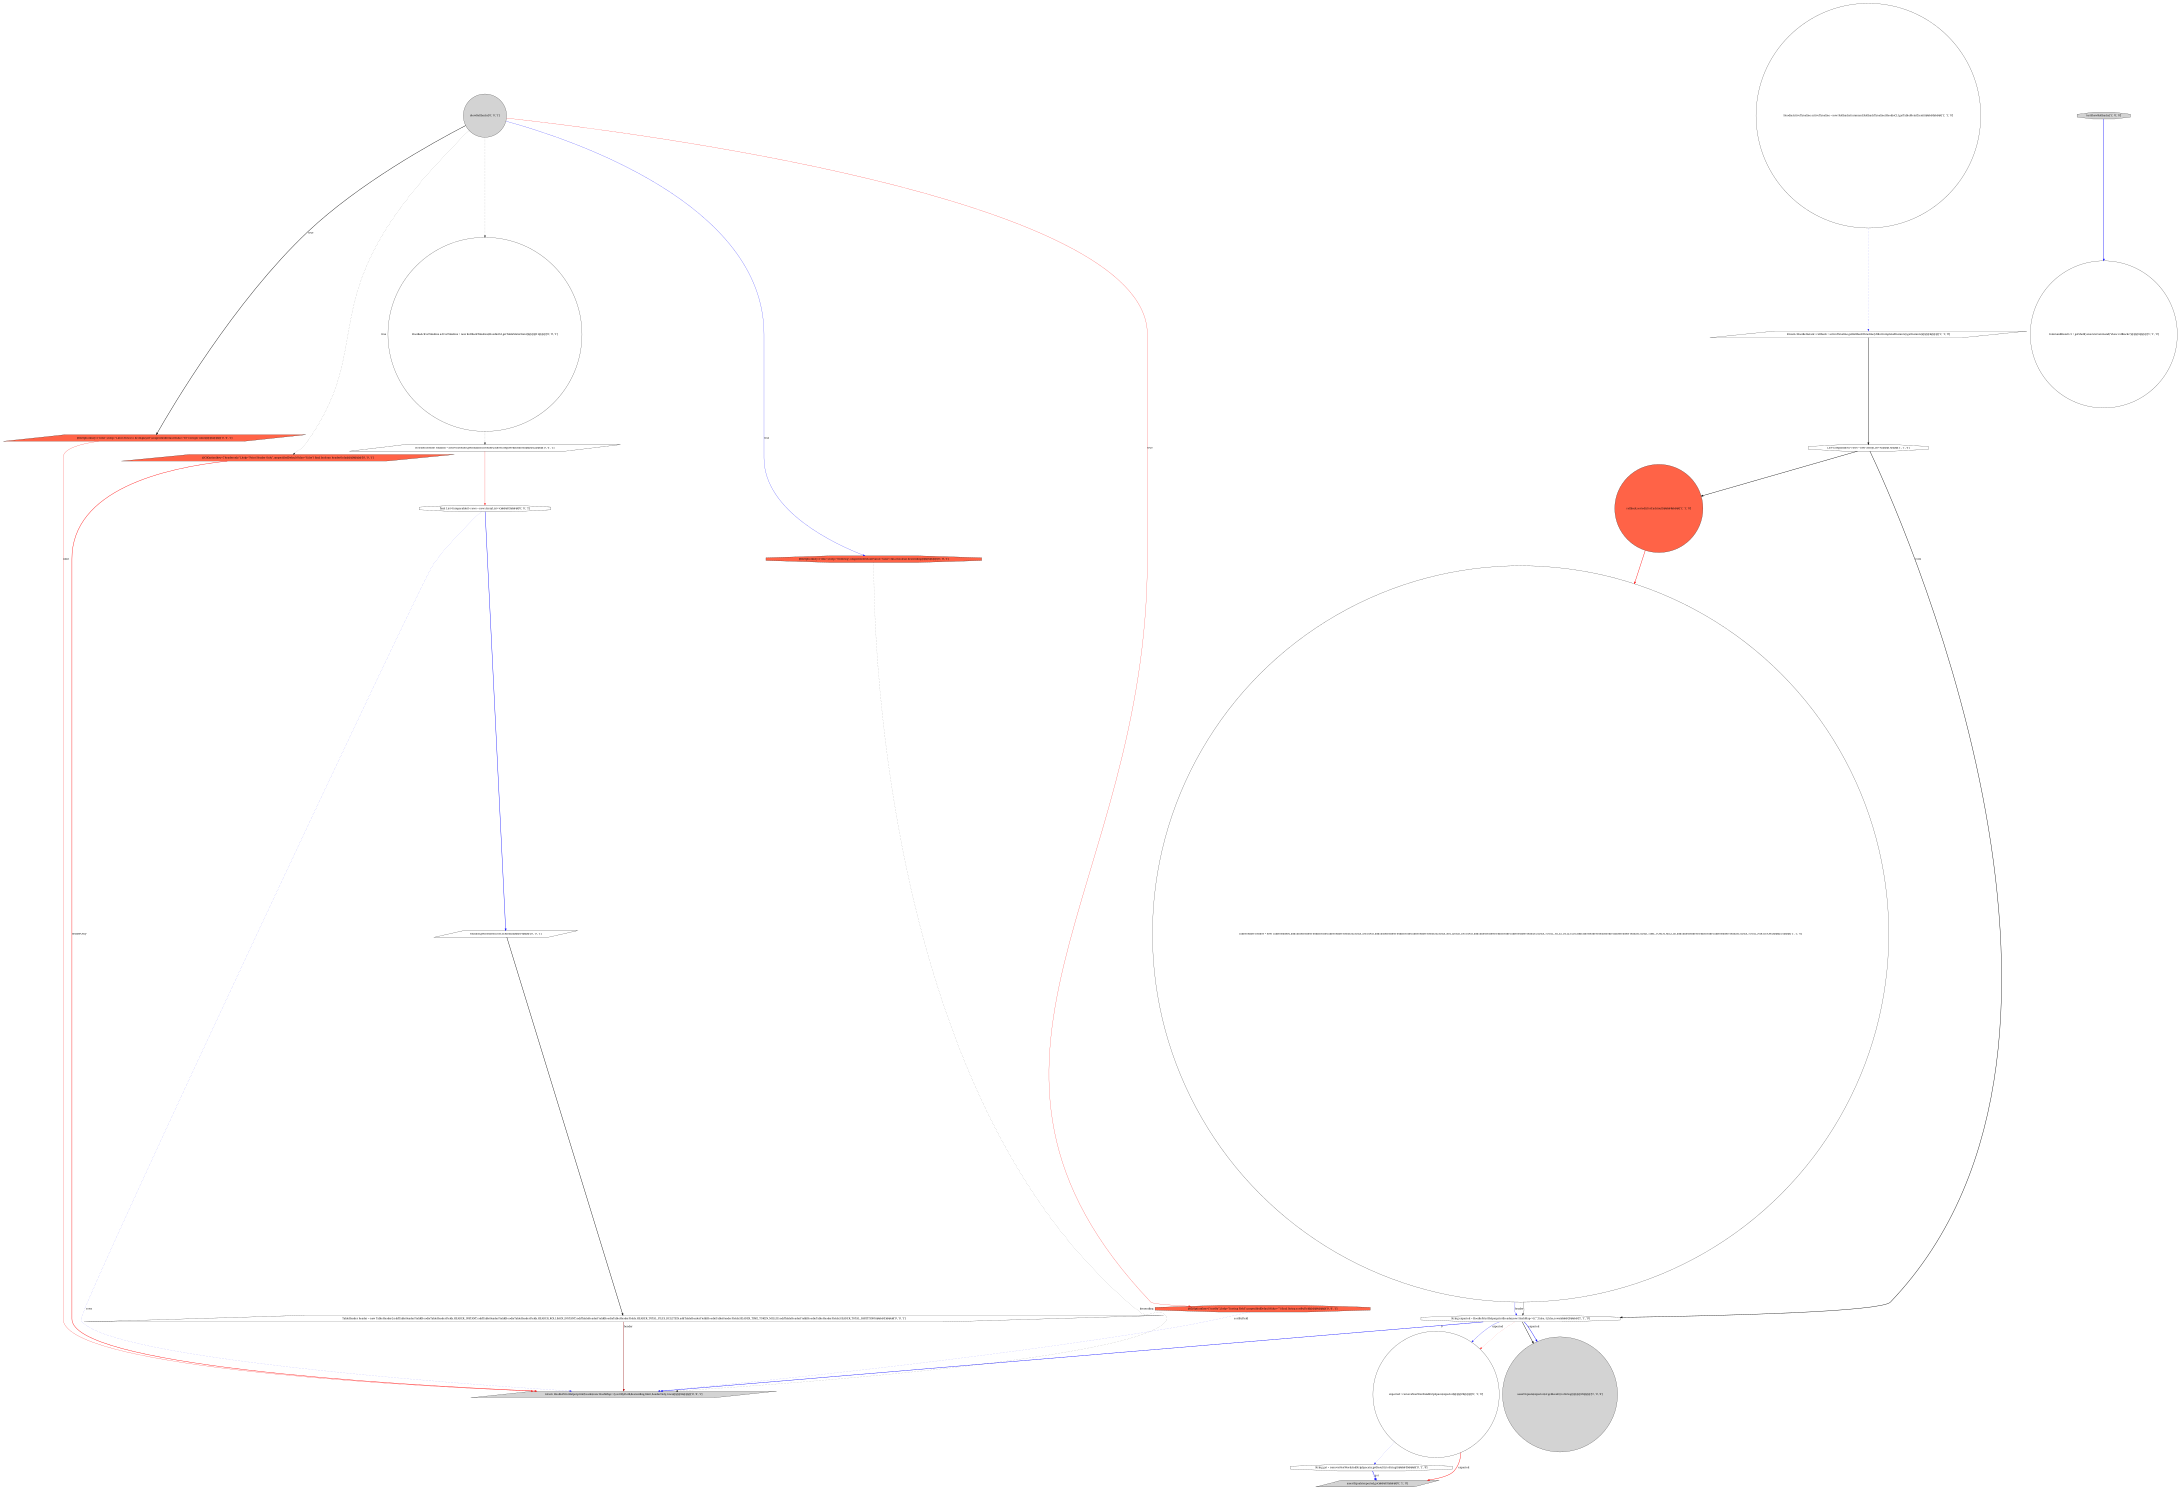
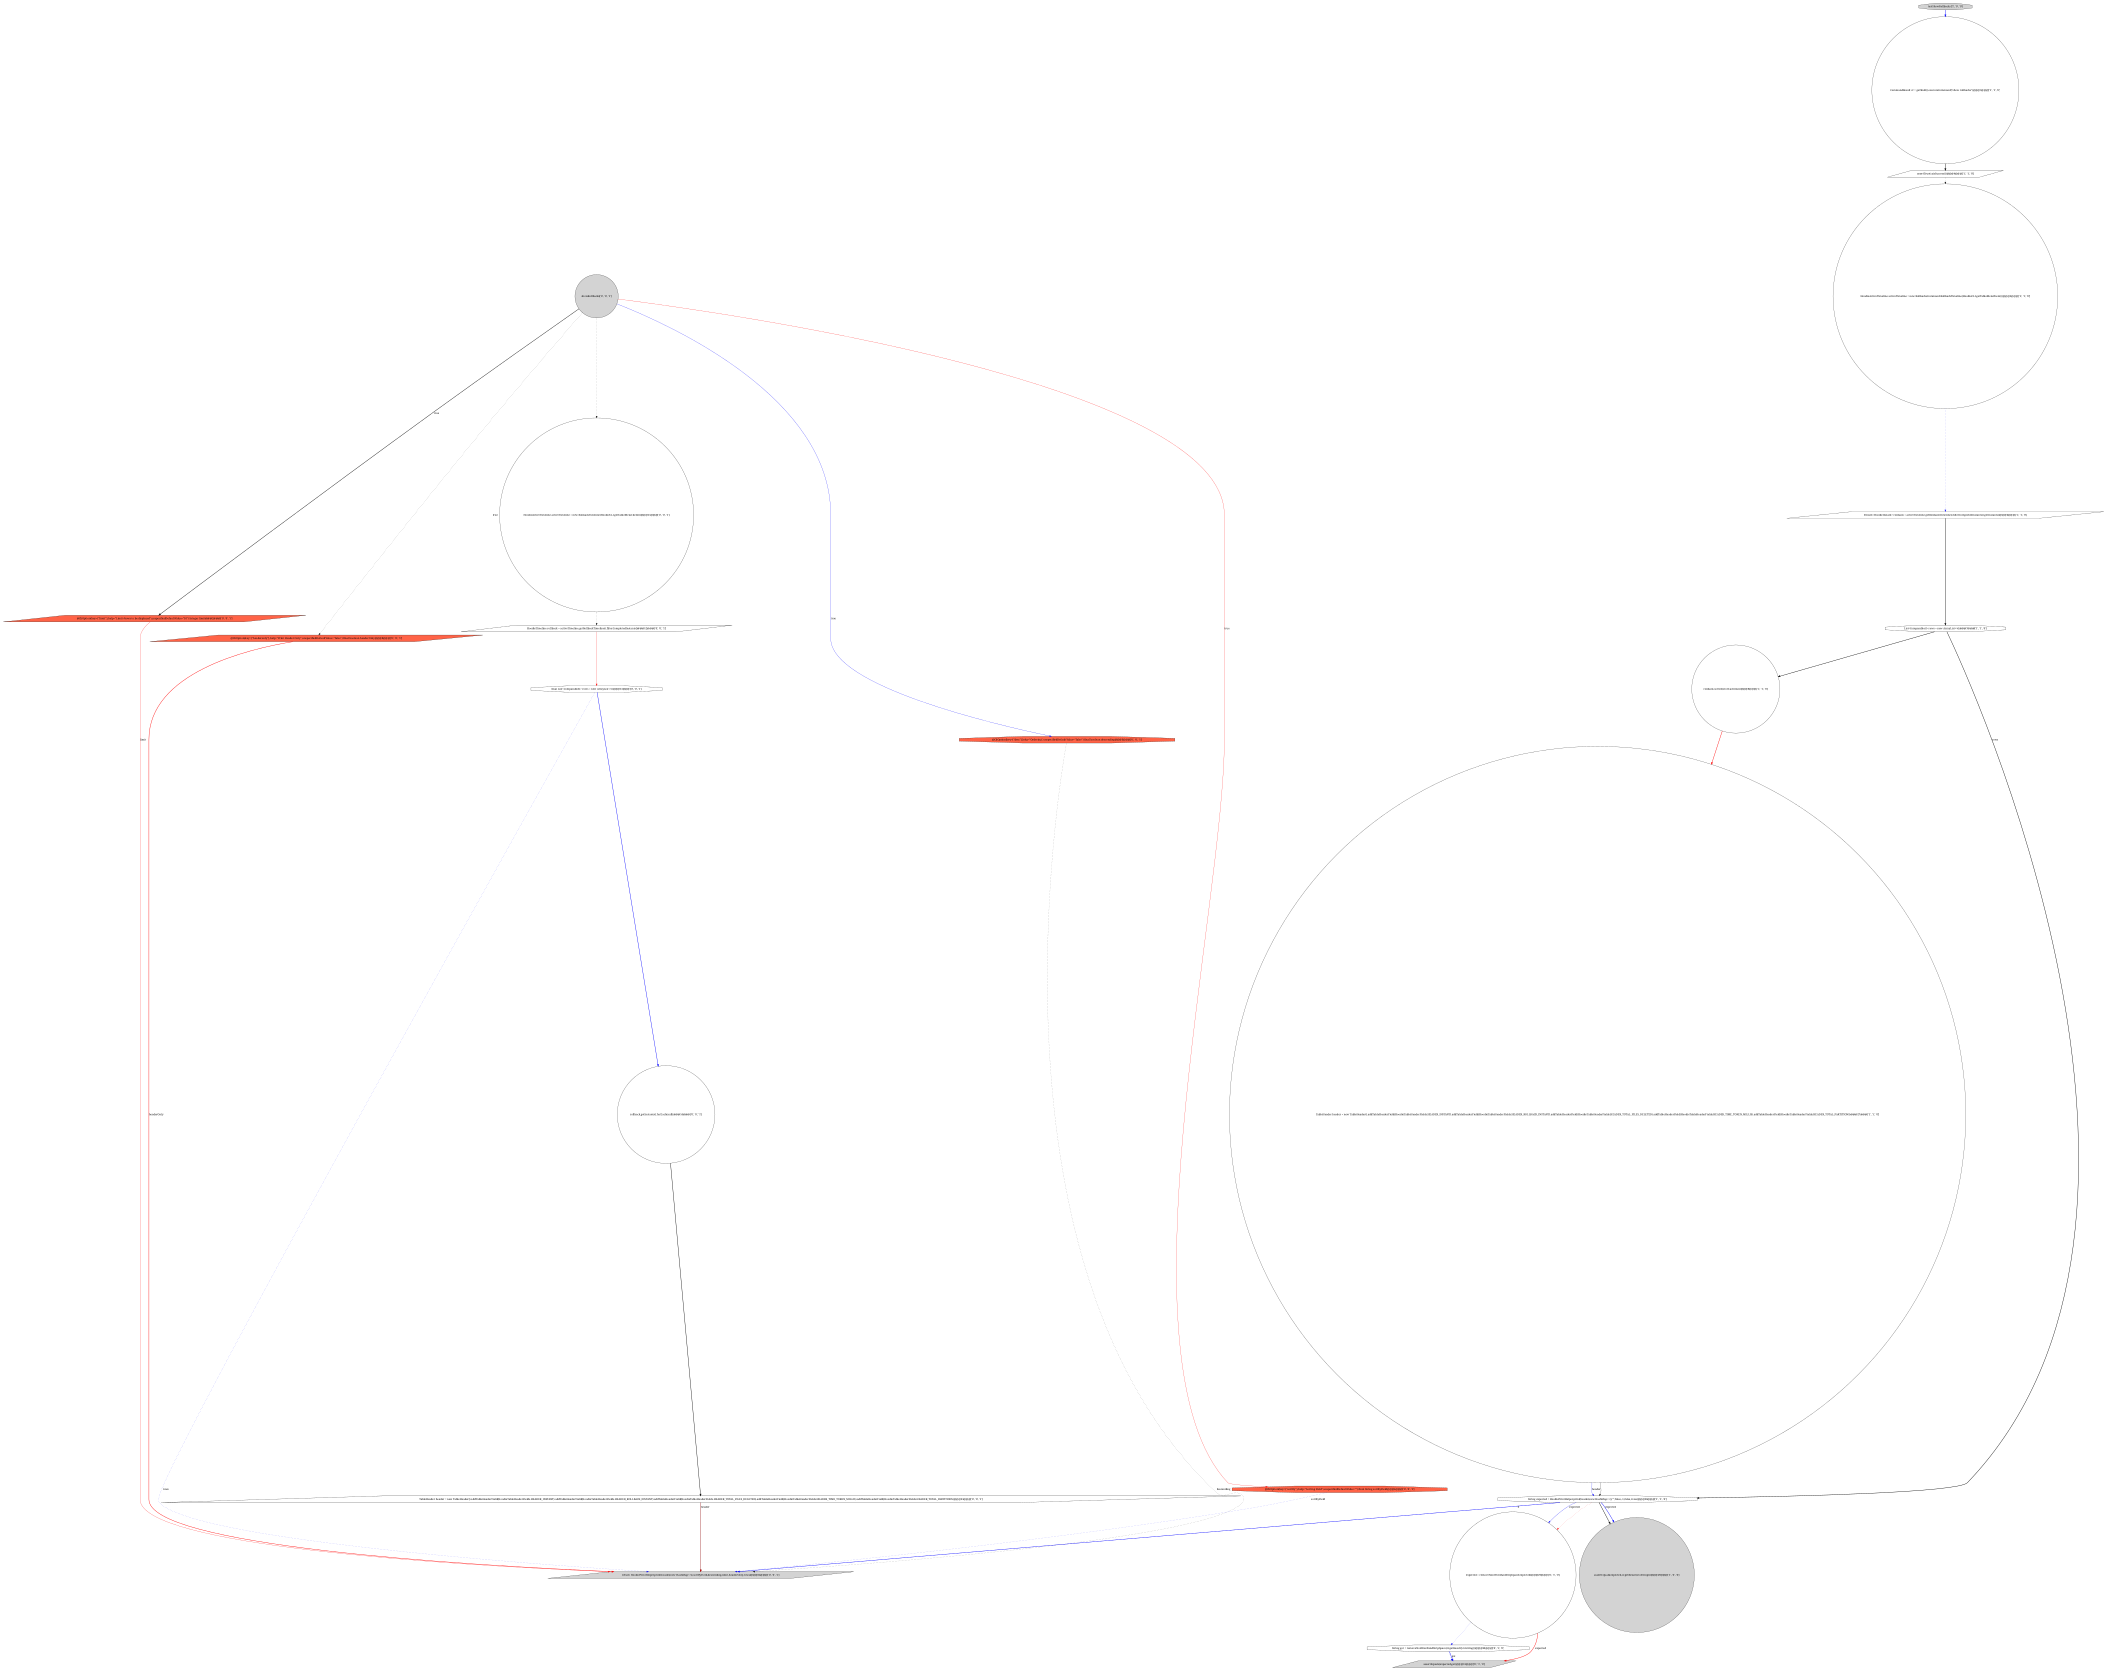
none -> (1945, 174)
(1659, 508) -> (1736, 689)
(506, 934) -> (666, 1115)
